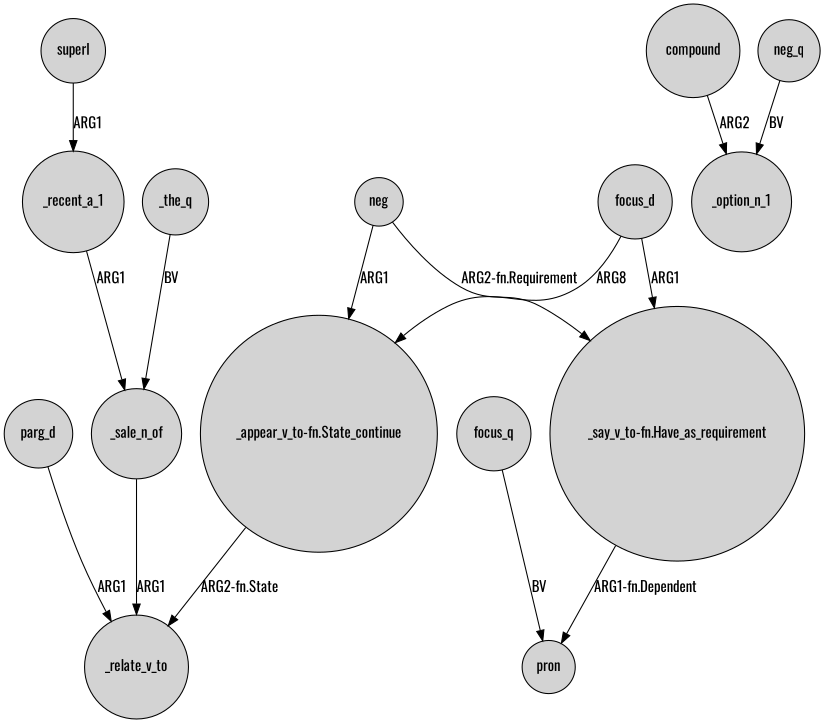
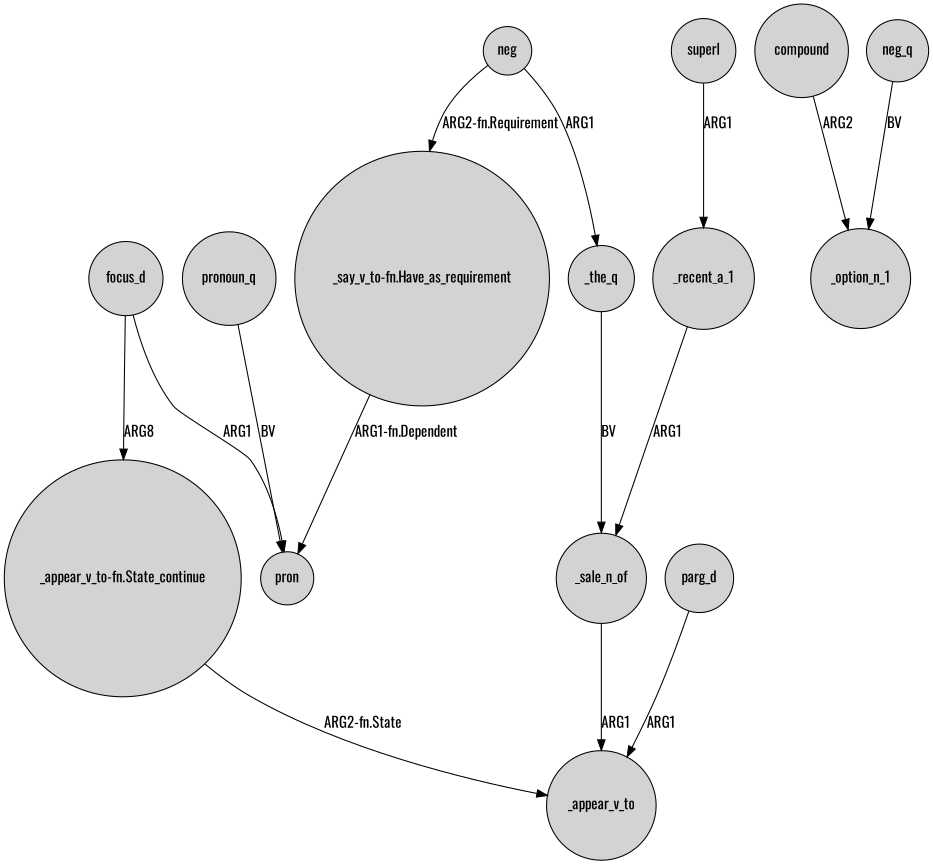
(362, 267) -> (572, 146)
(647, 268) -> (207, 430)
(494, 434) -> (229, 279)
(137, 667) -> (601, 805)
